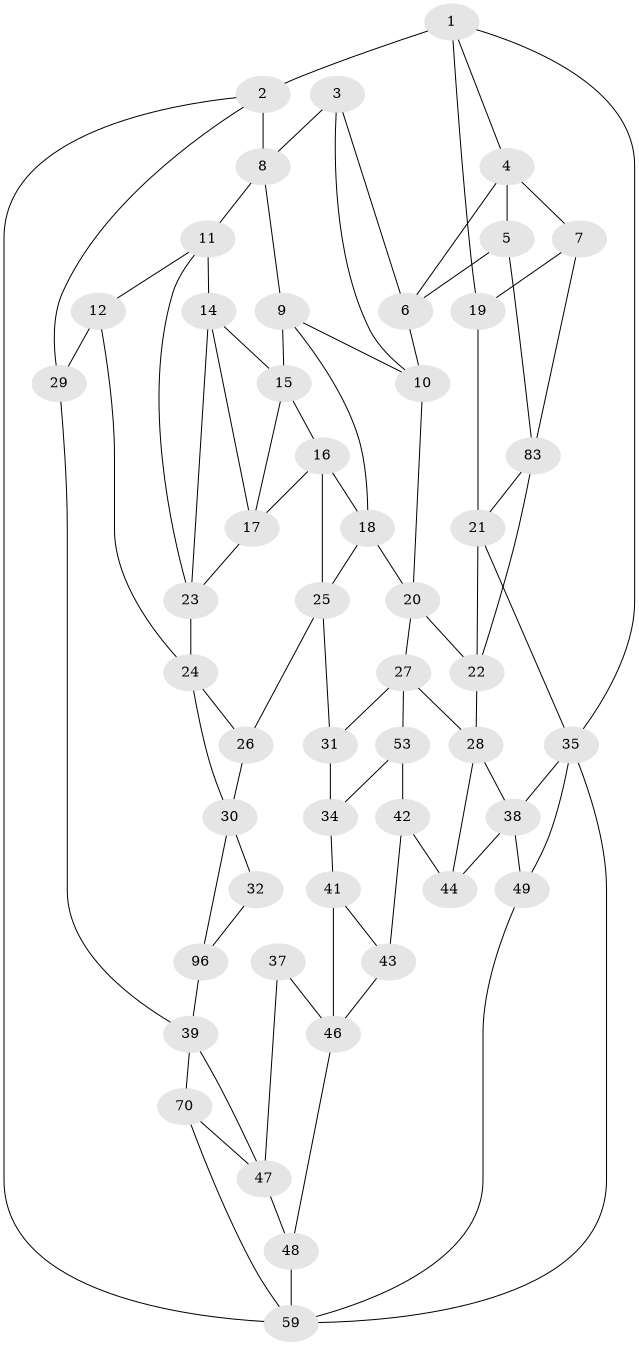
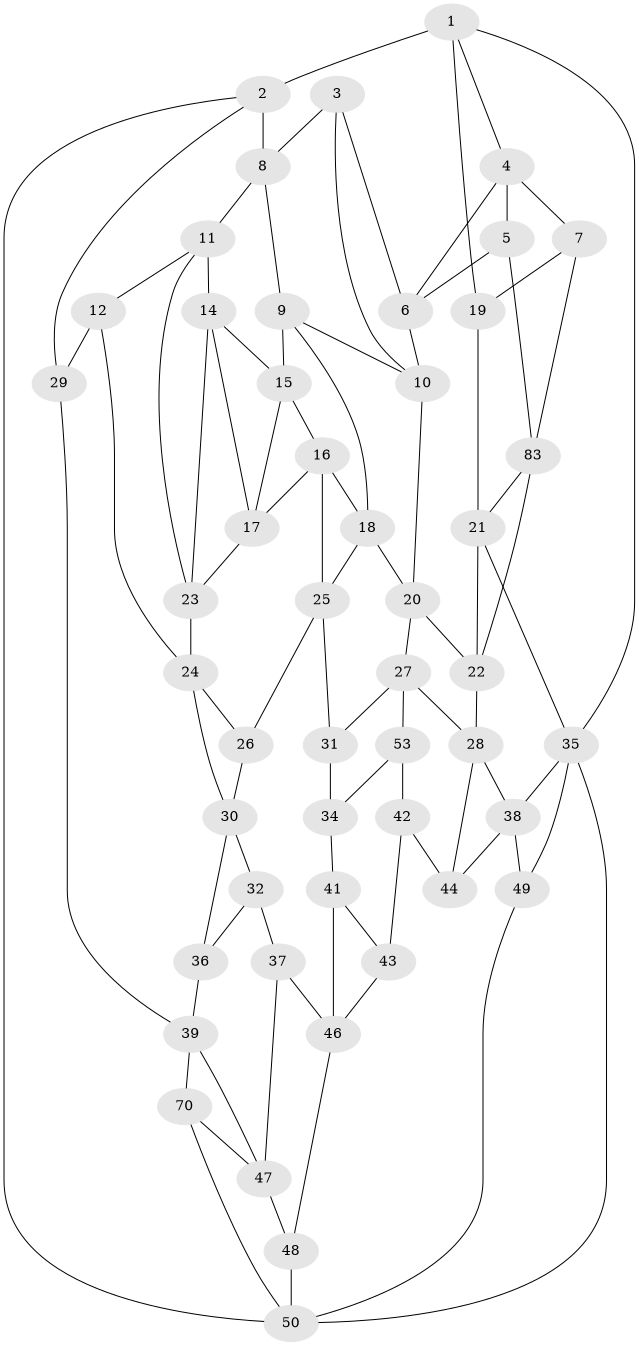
none -> (267, 926)
(201, 962) -> (201, 962)
(291, 1323) -> (291, 1323)
